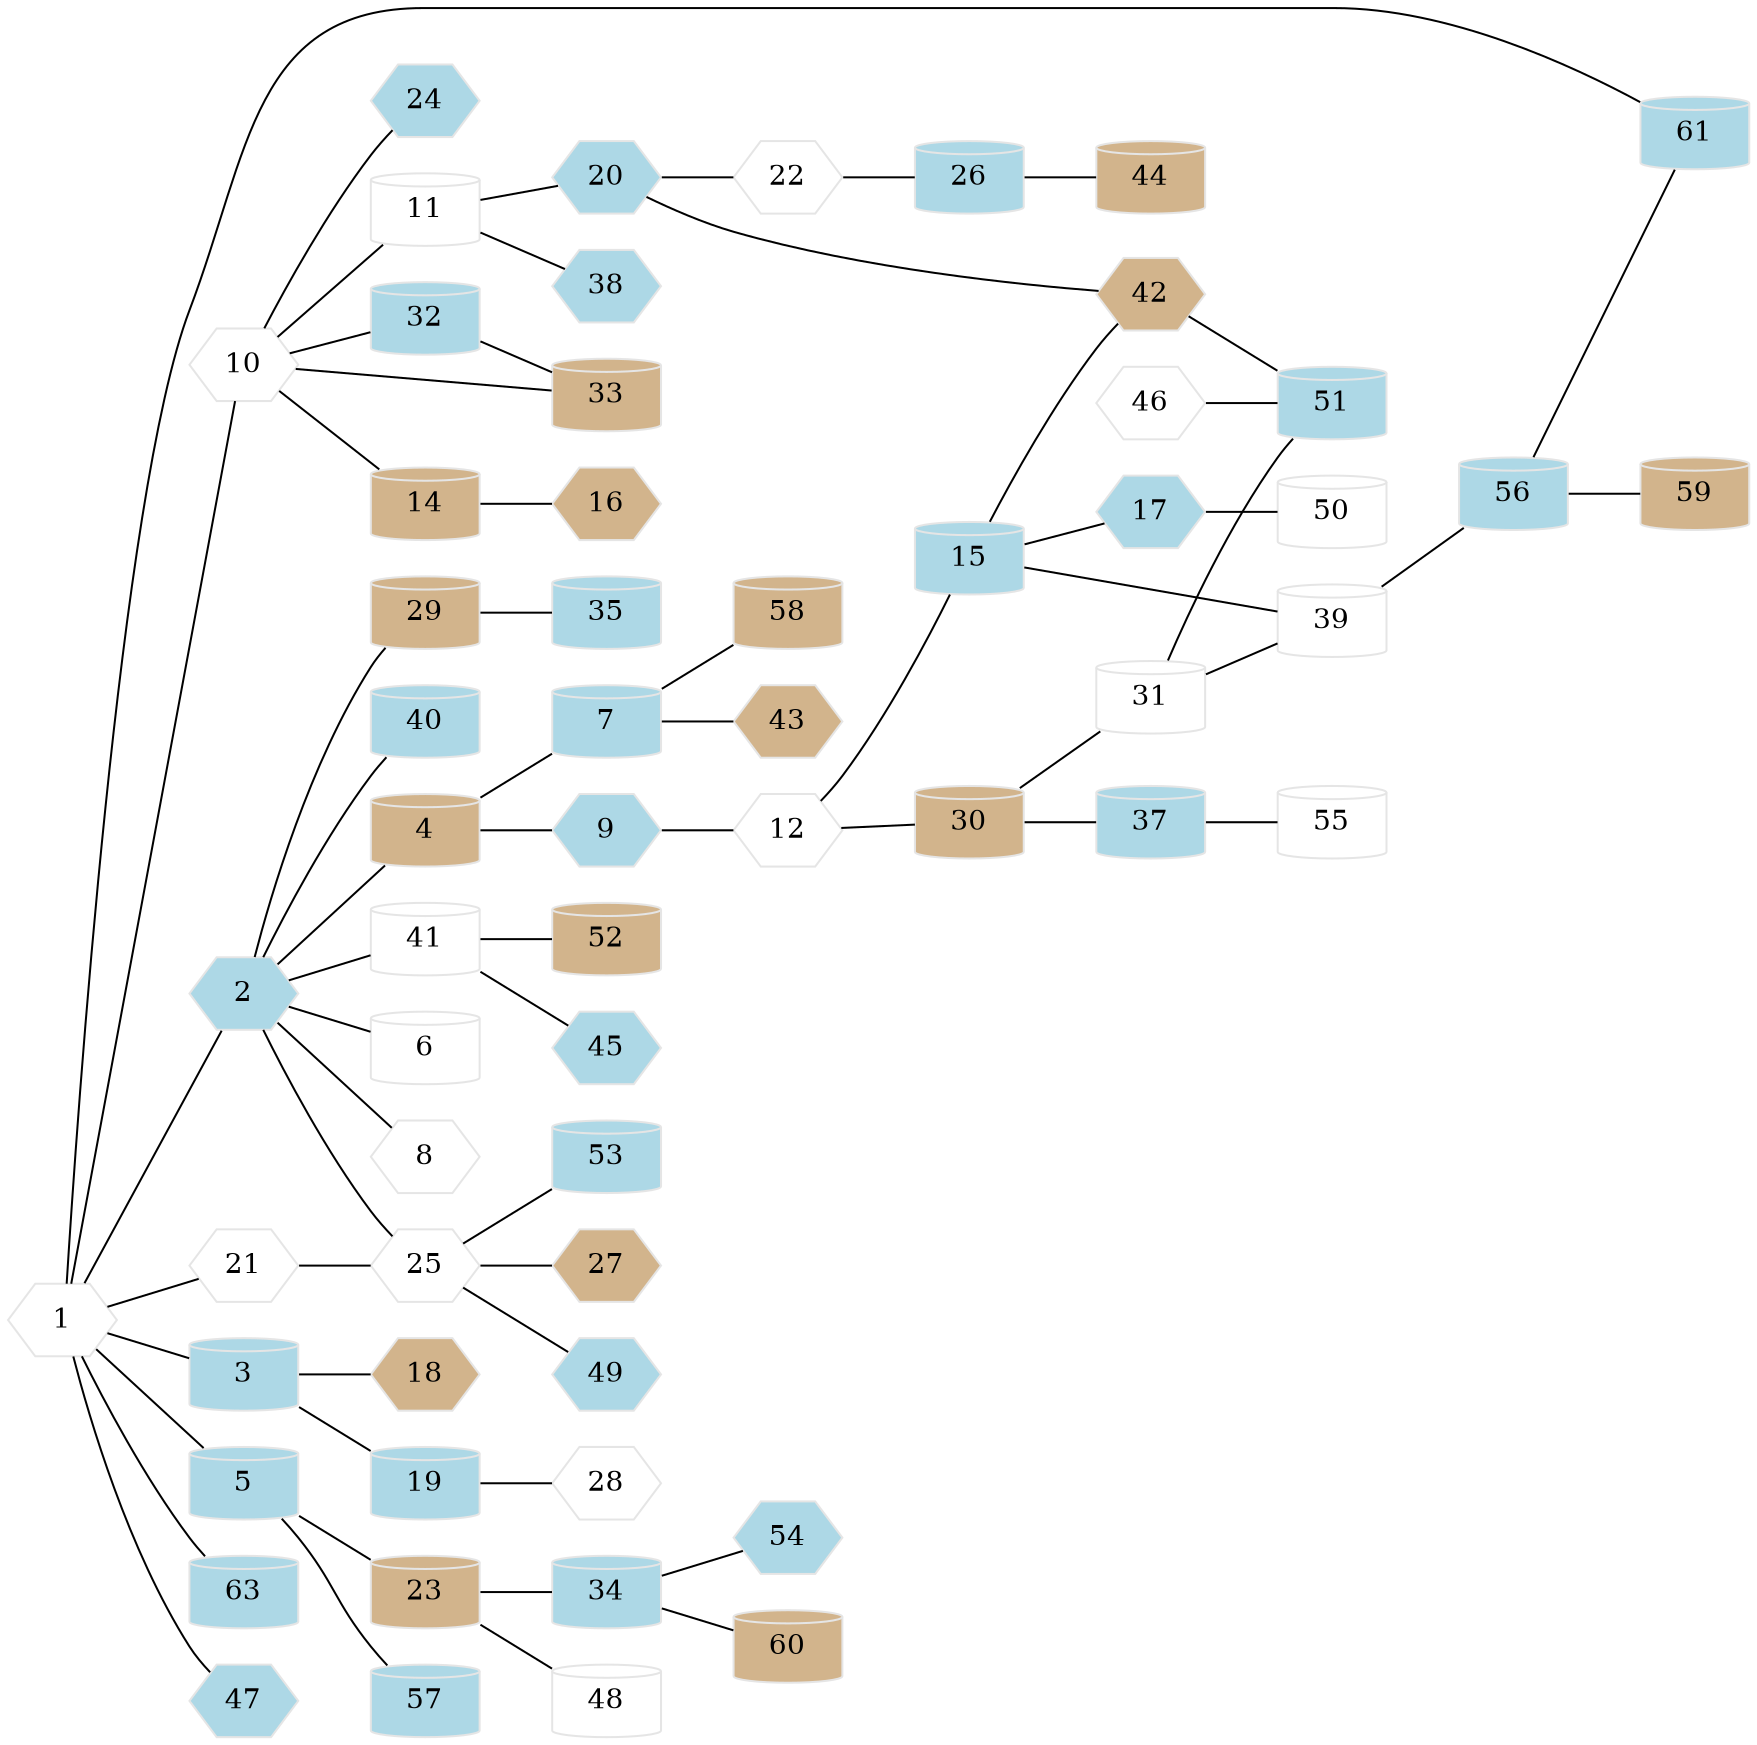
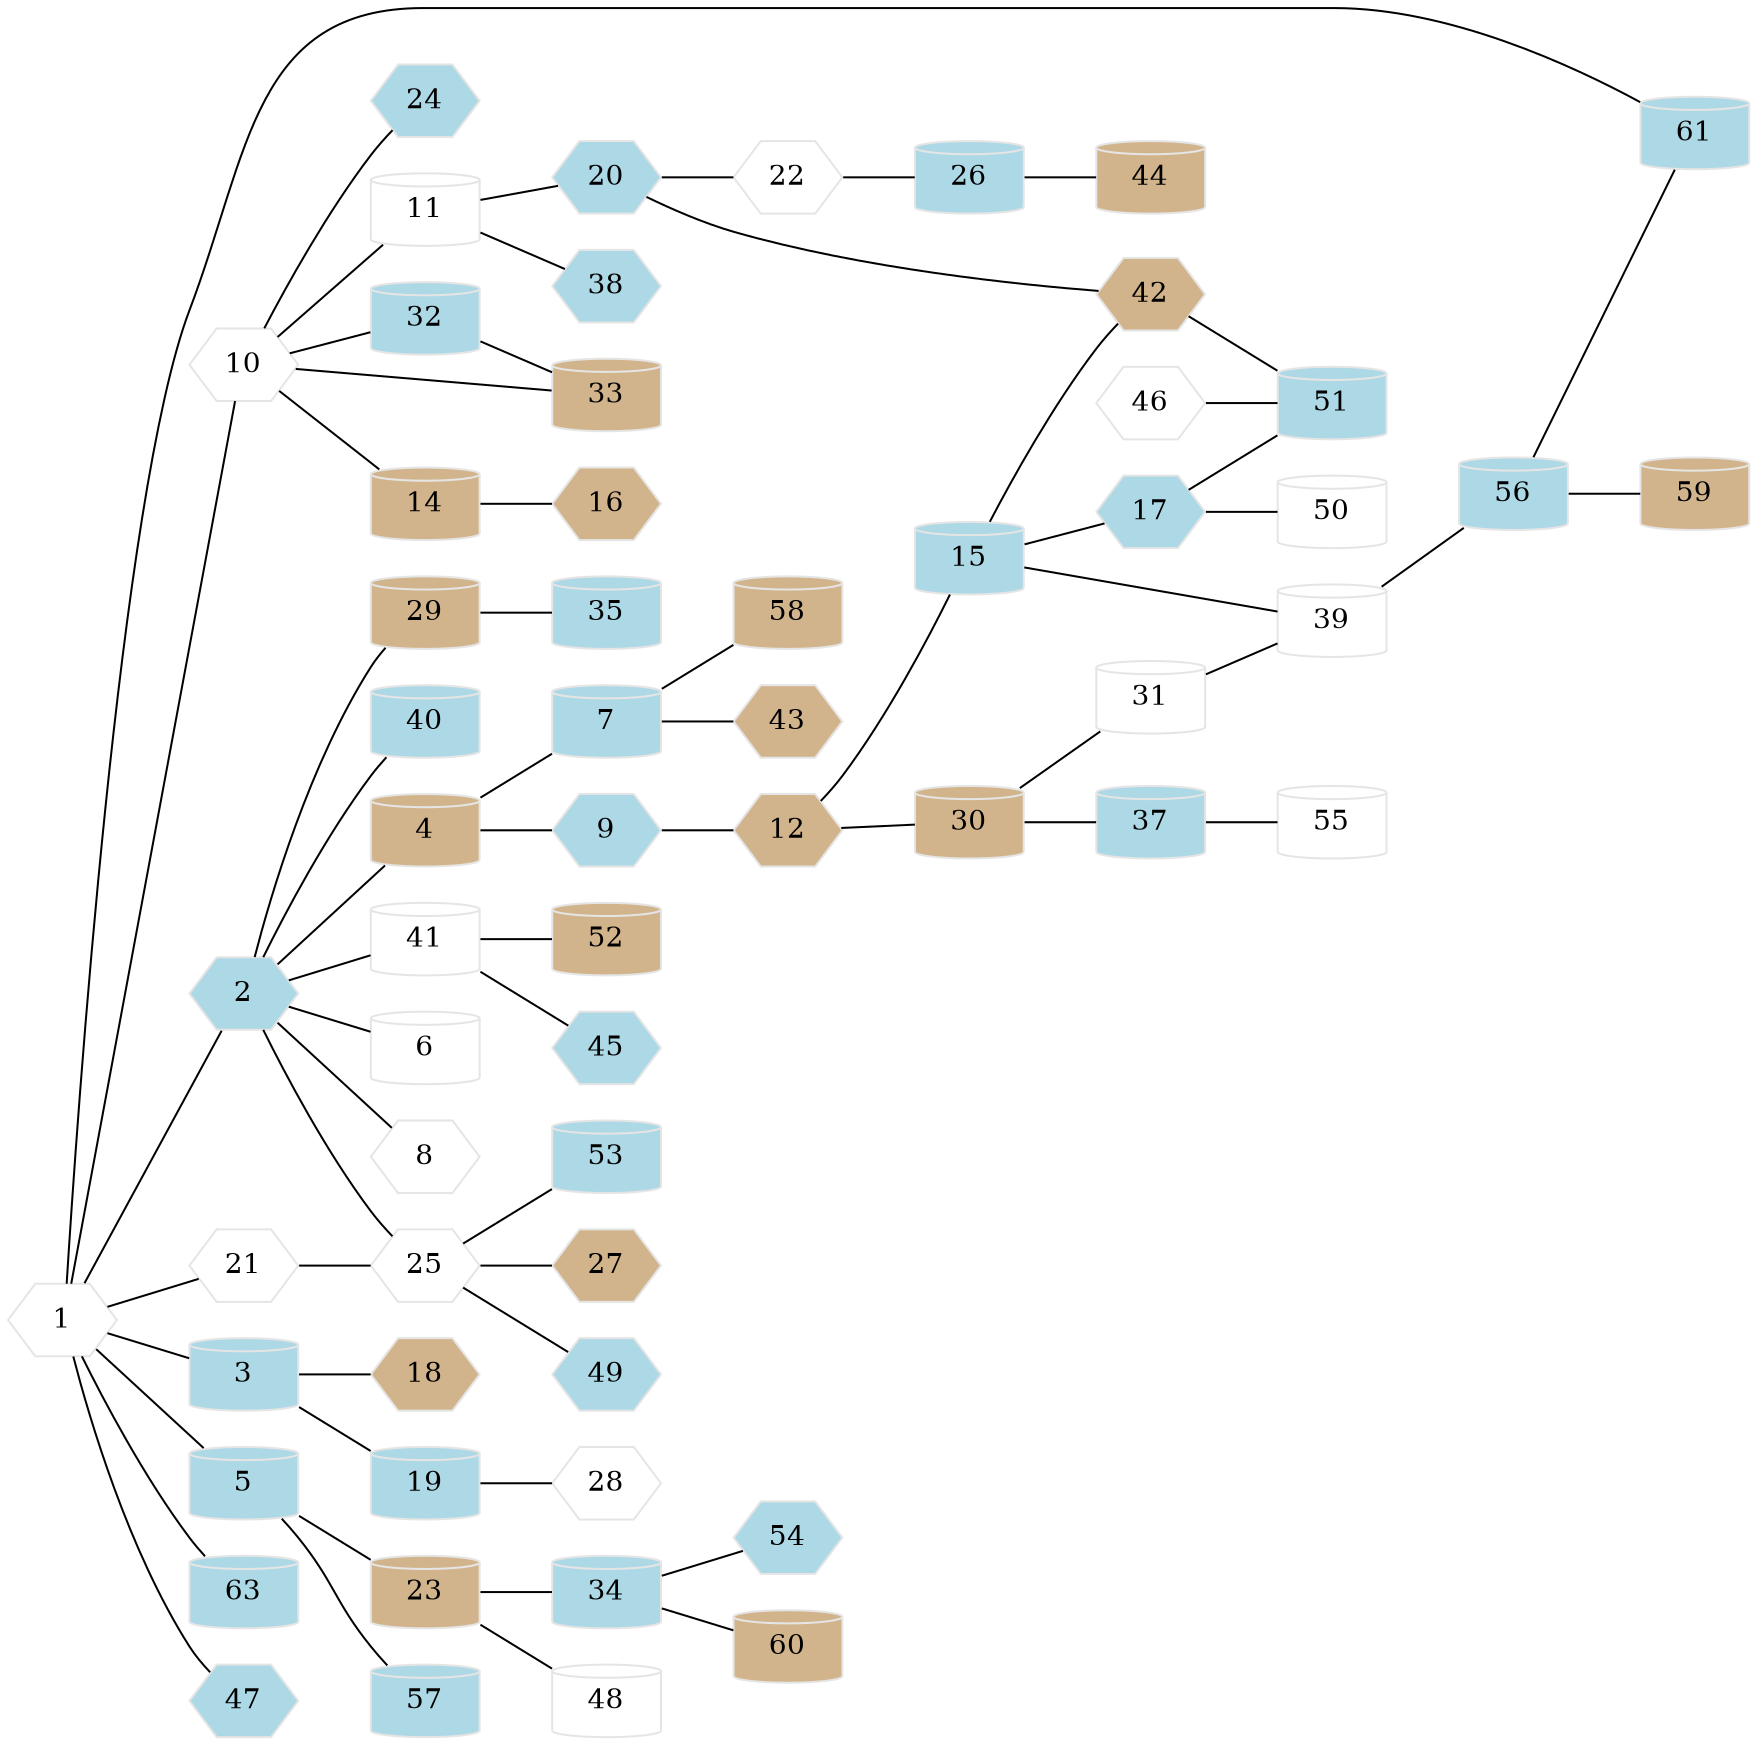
(1223, 546) -> (1233, 463)
(788, 830) -> (788, 830)
